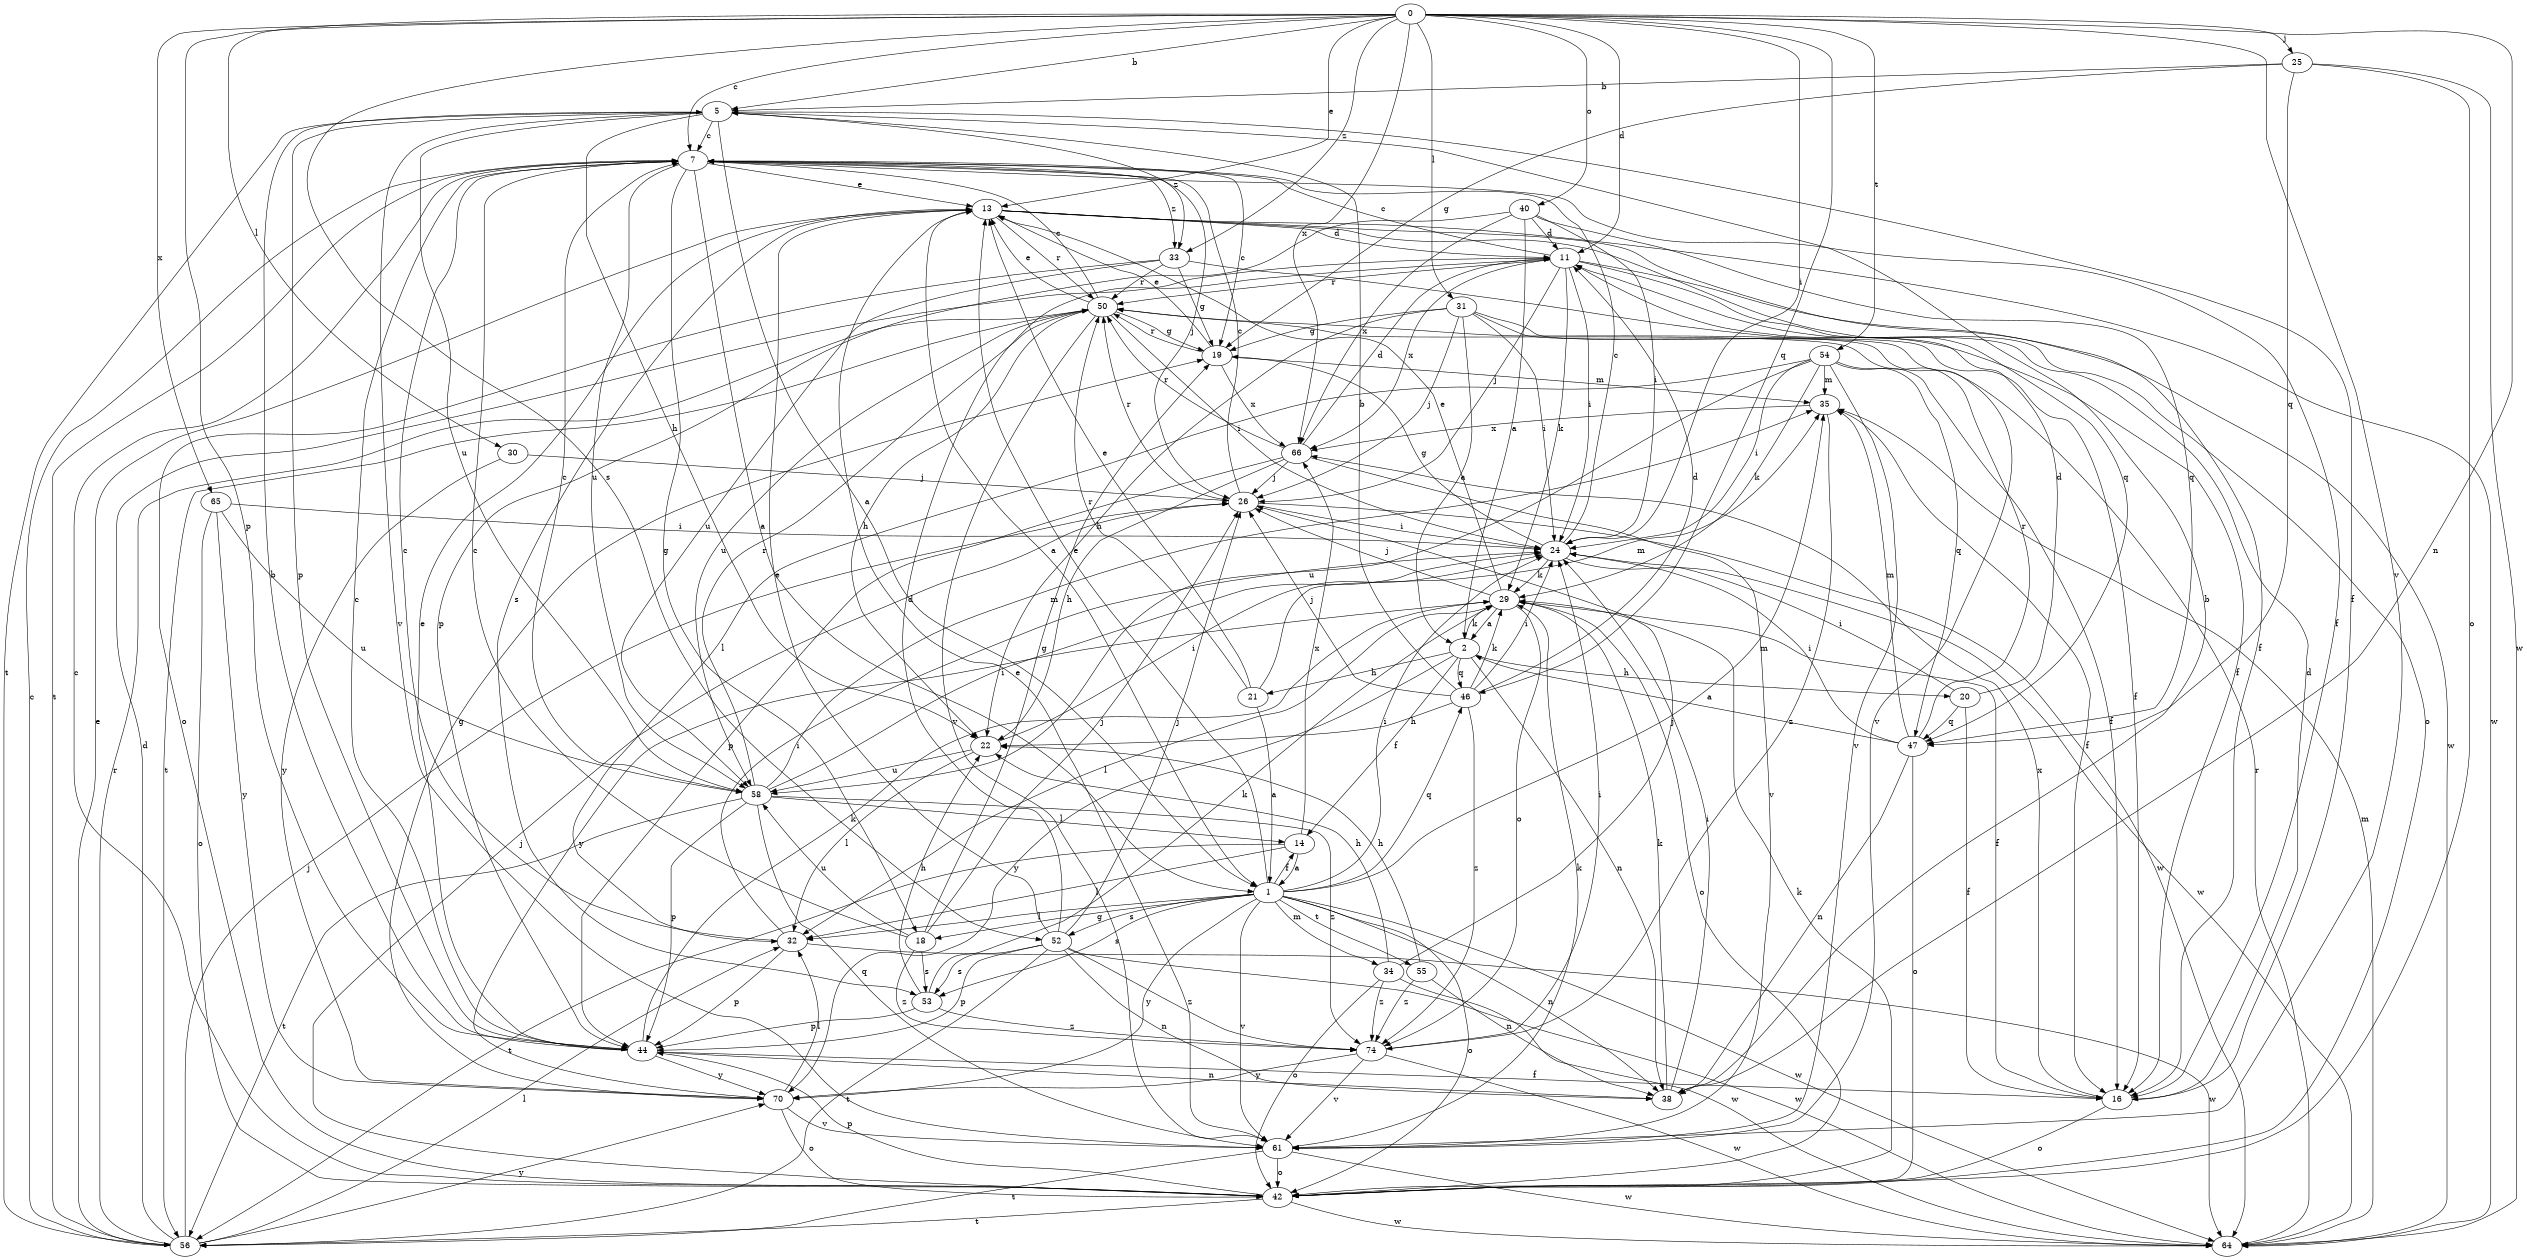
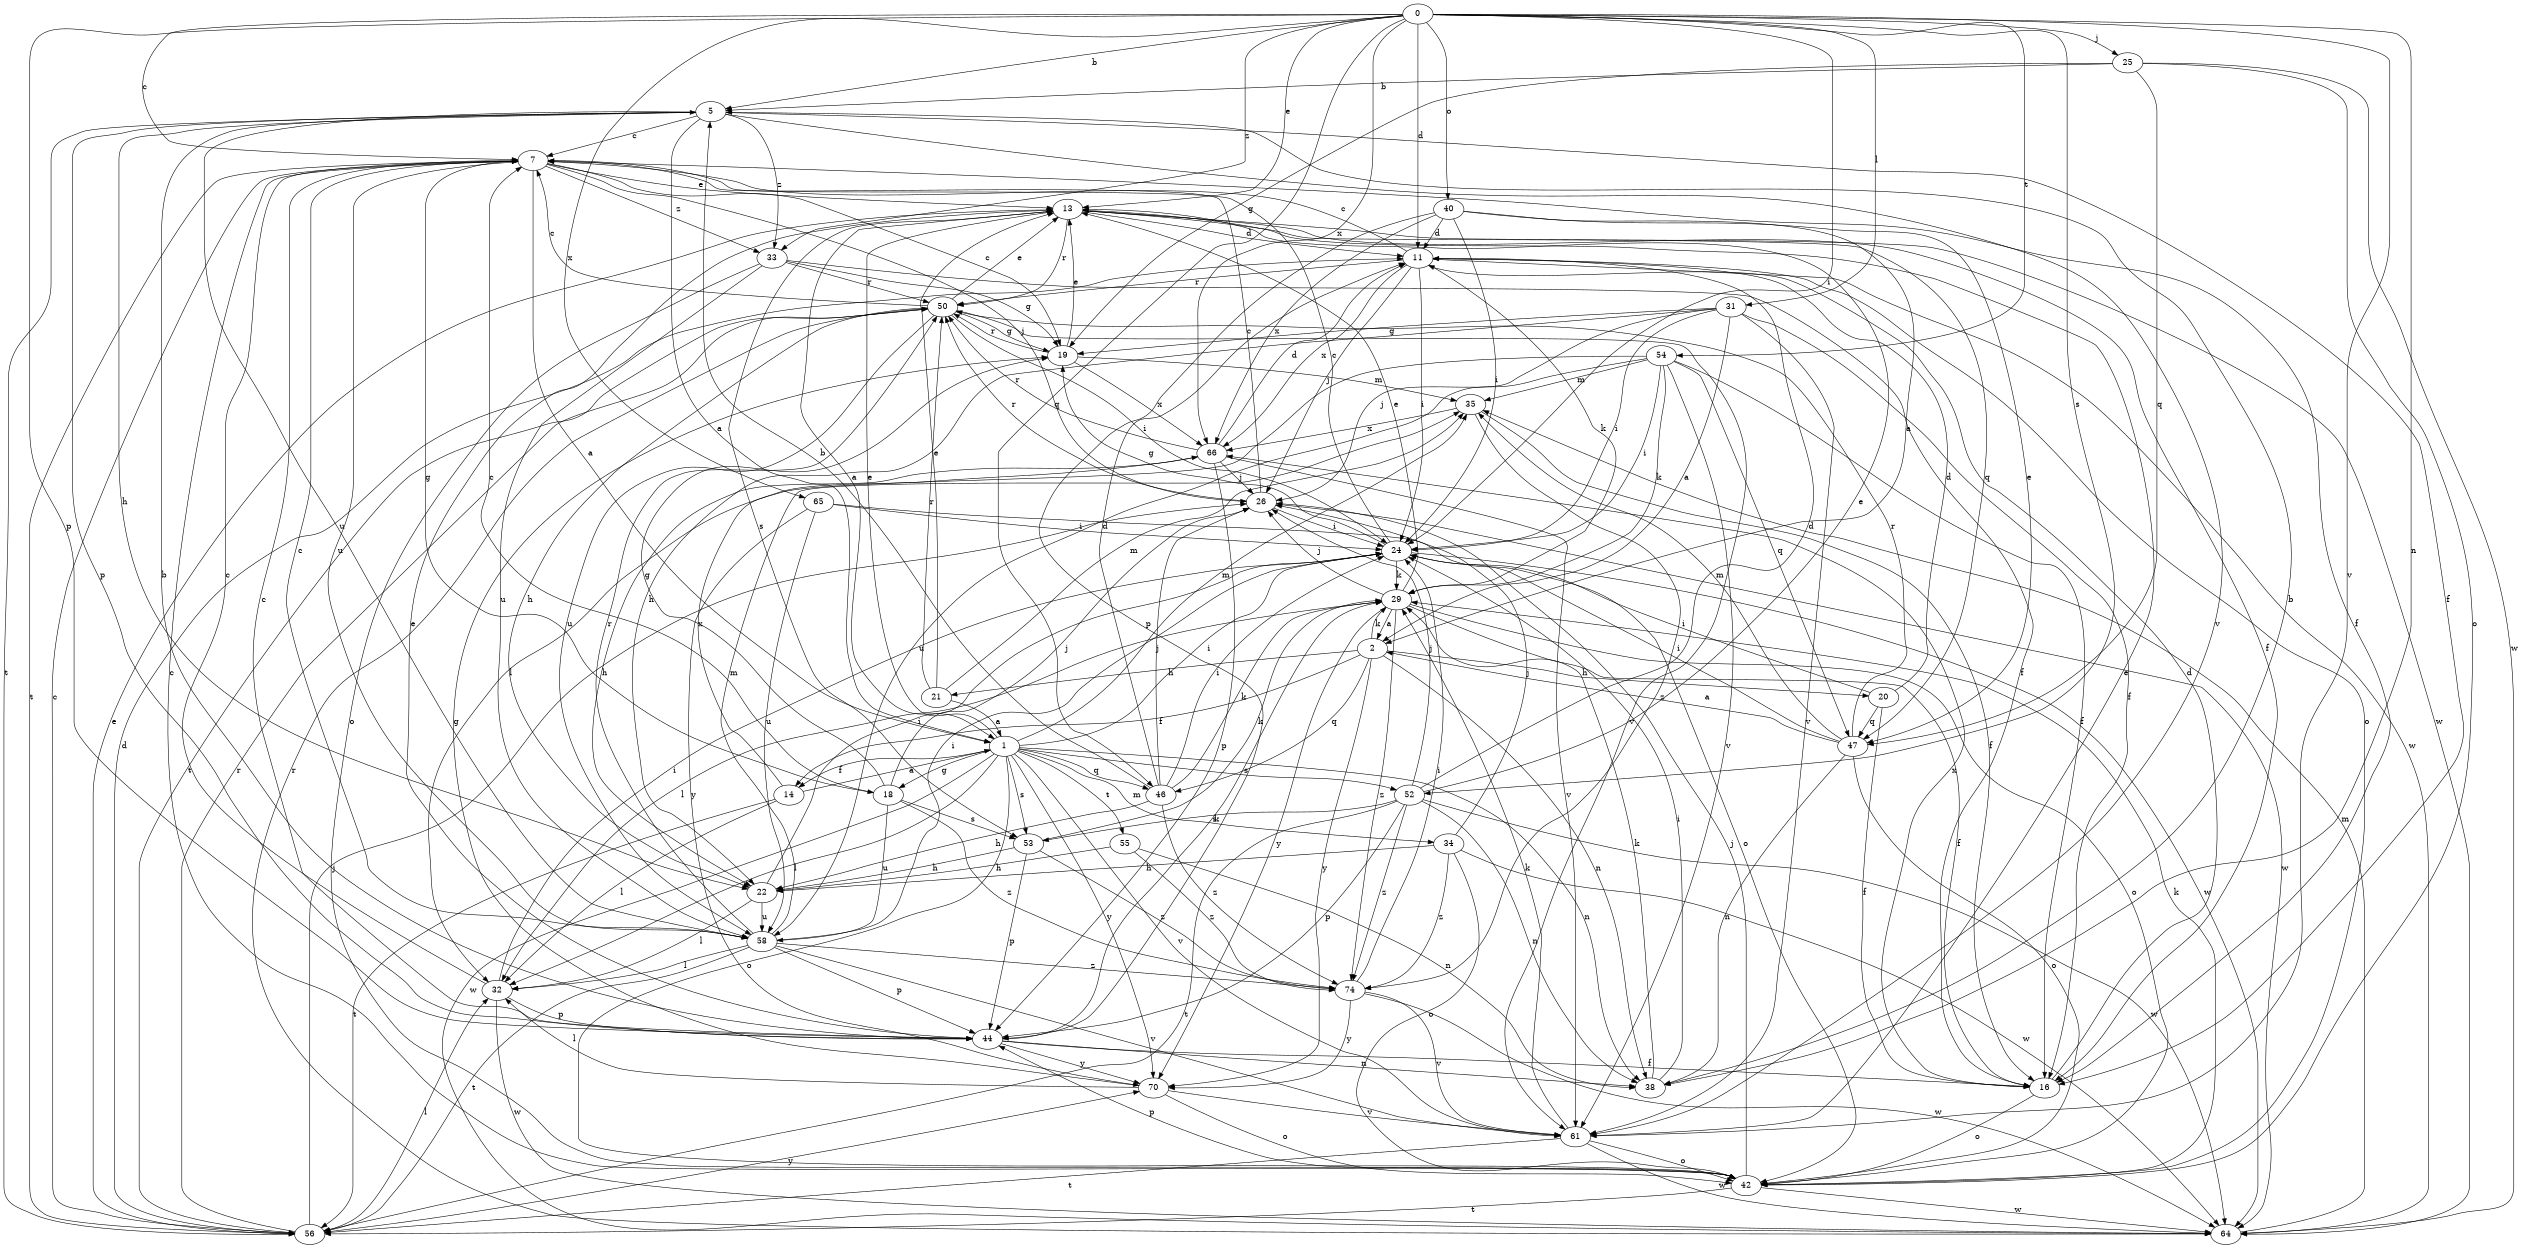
(513, 453) -> none
(2192, 478) -> (2029, 478)
(1025, 819) -> (634, 975)
(1519, 820) -> (1382, 795)
(865, 972) -> (1153, 1039)
